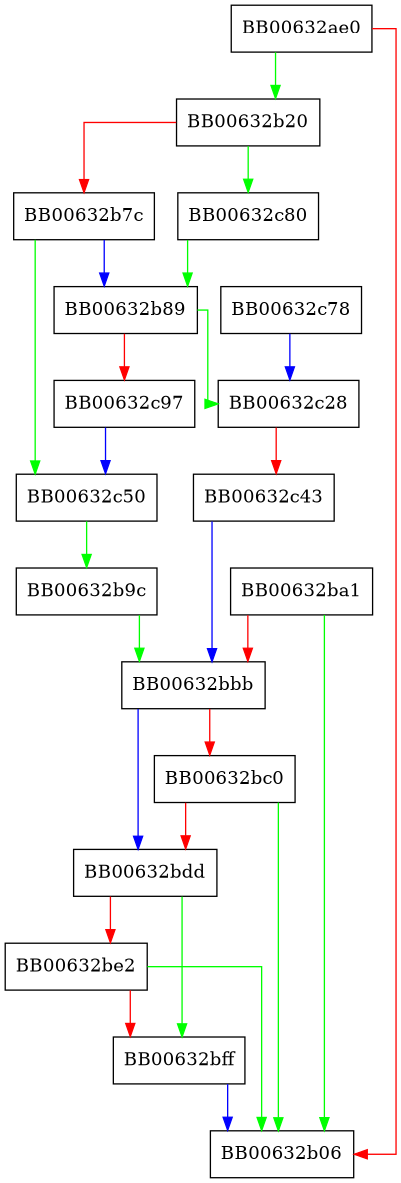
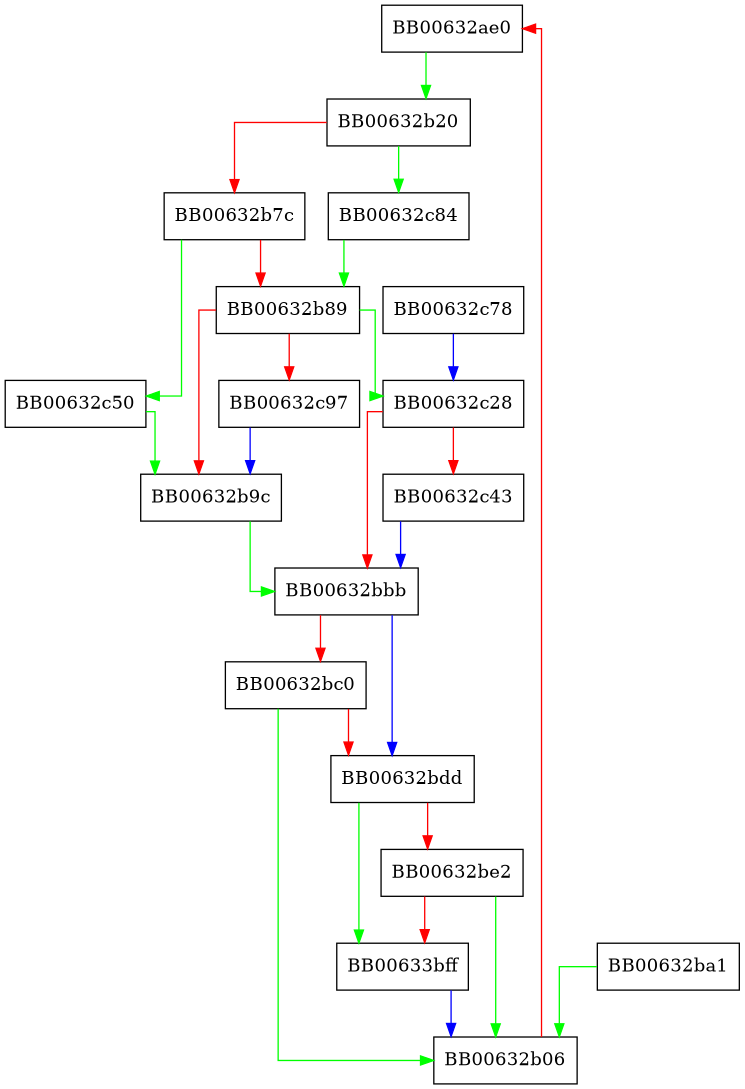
(248, 216) -> (399, 216)
(104, 256) -> (261, 256)
none -> (199, 377)
(106, 444) -> (250, 444)
(396, 594) -> (542, 530)
(248, 632) -> (367, 476)
(179, 1060) -> (403, 967)
